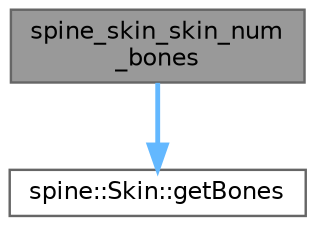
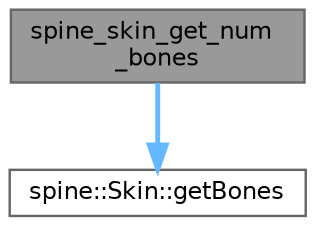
(158, 46) -> (158, 46)
